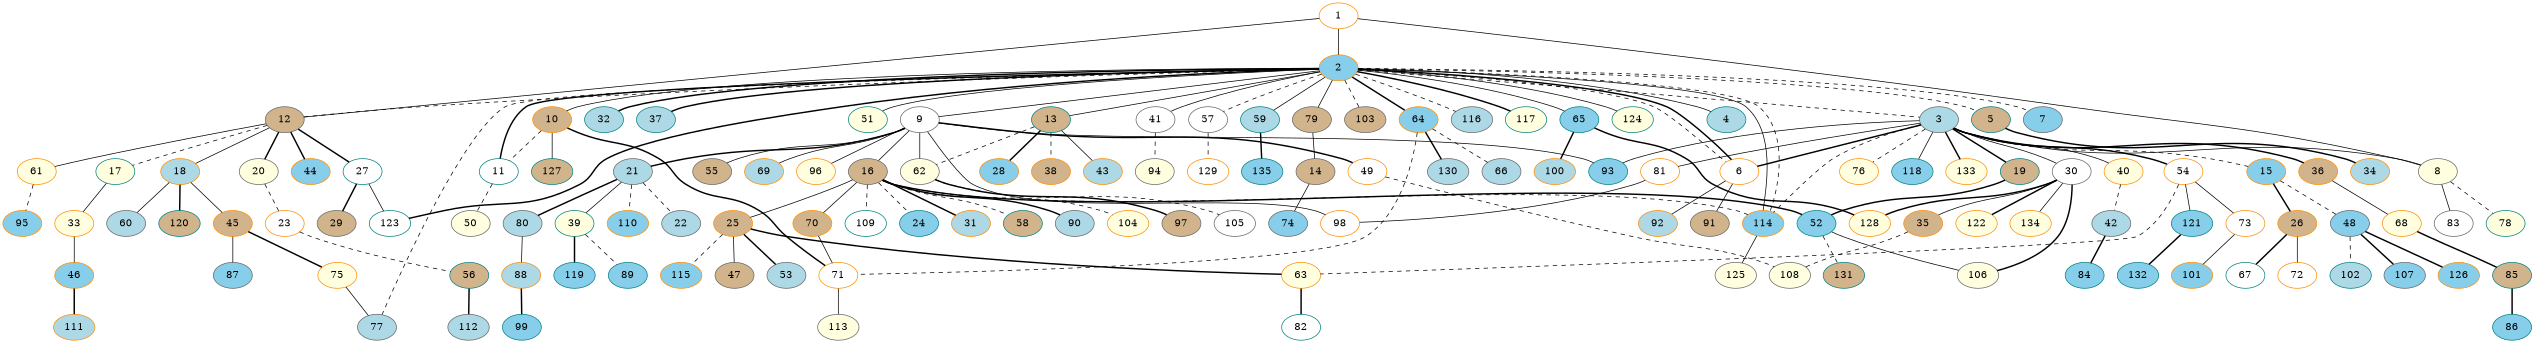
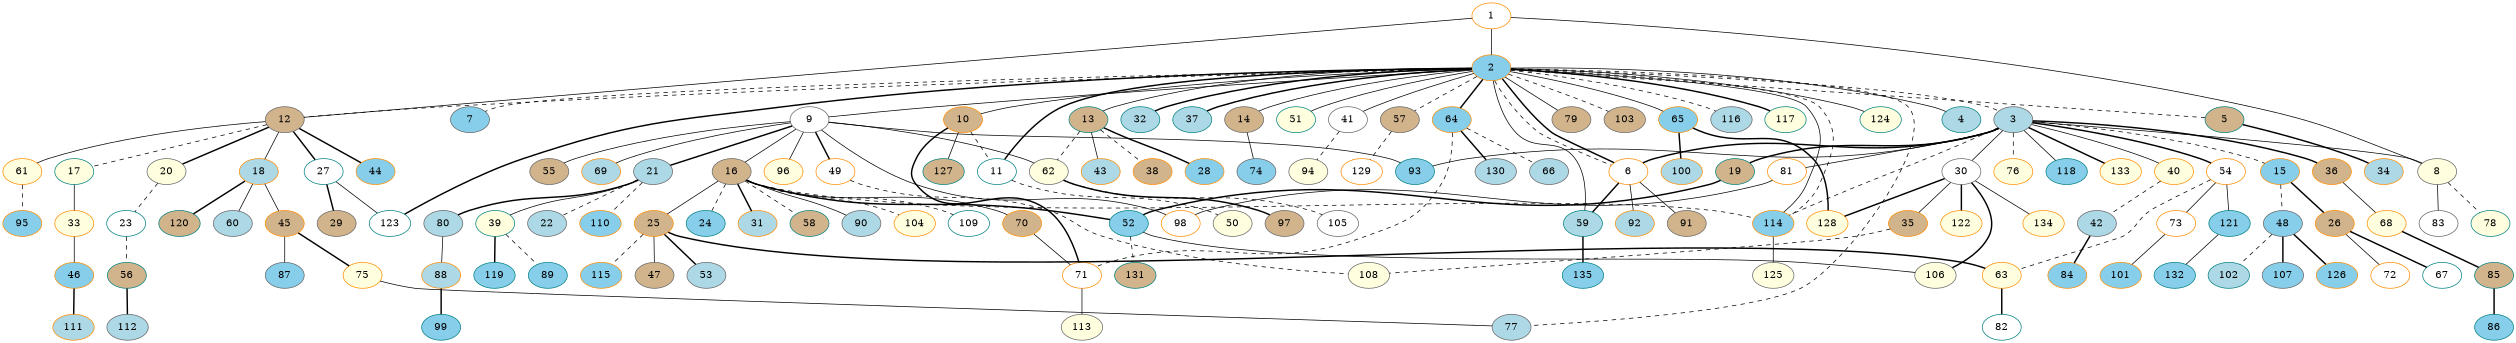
(1208, 120) -> (1400, 120)
(1579, 120) -> (1678, 120)
(1314, 146) -> (1364, 84)
none -> (1606, 197)
(971, 198) -> (807, 200)
(285, 223) -> (126, 223)
(2165, 249) -> (2202, 249)
(2085, 275) -> (2067, 275)
